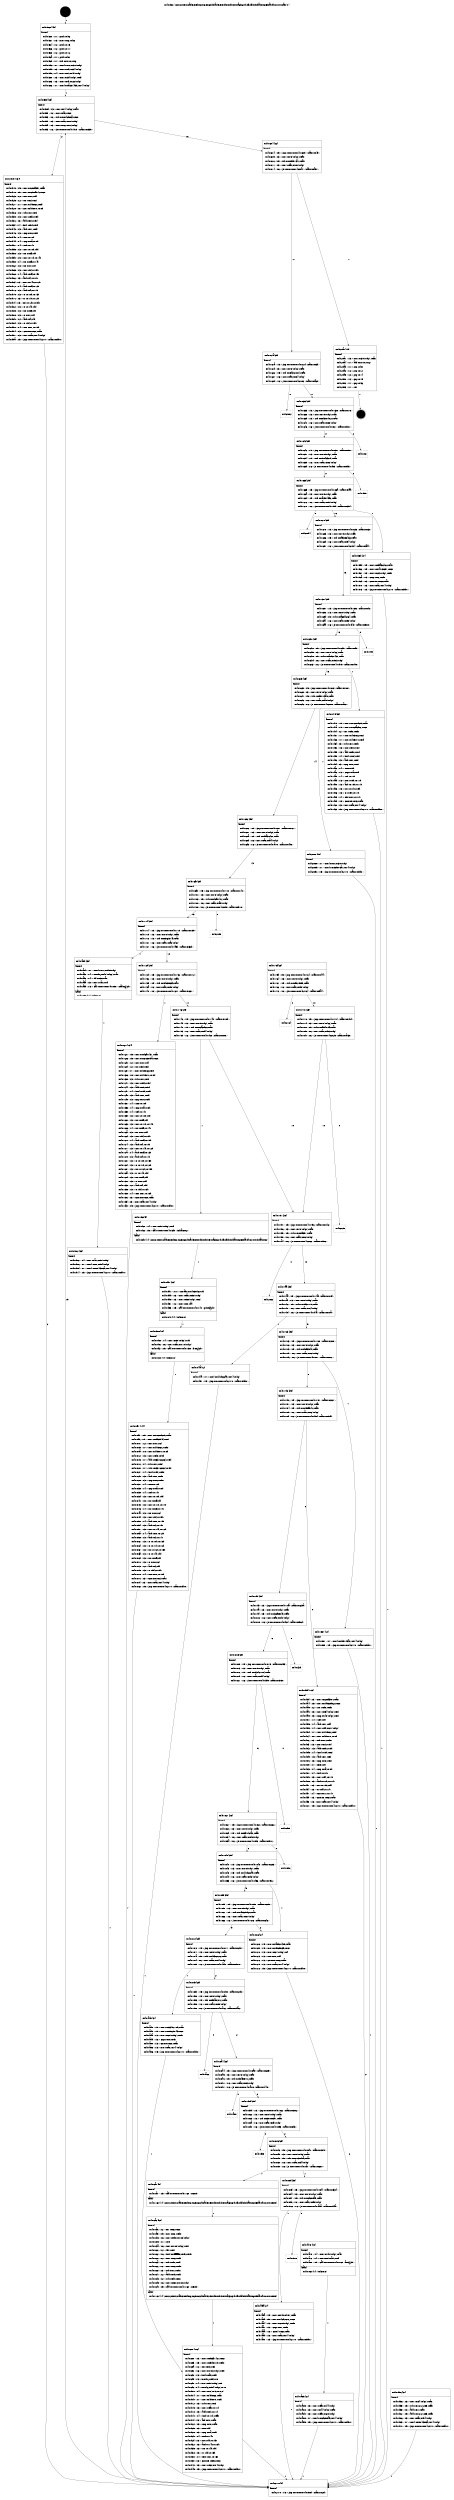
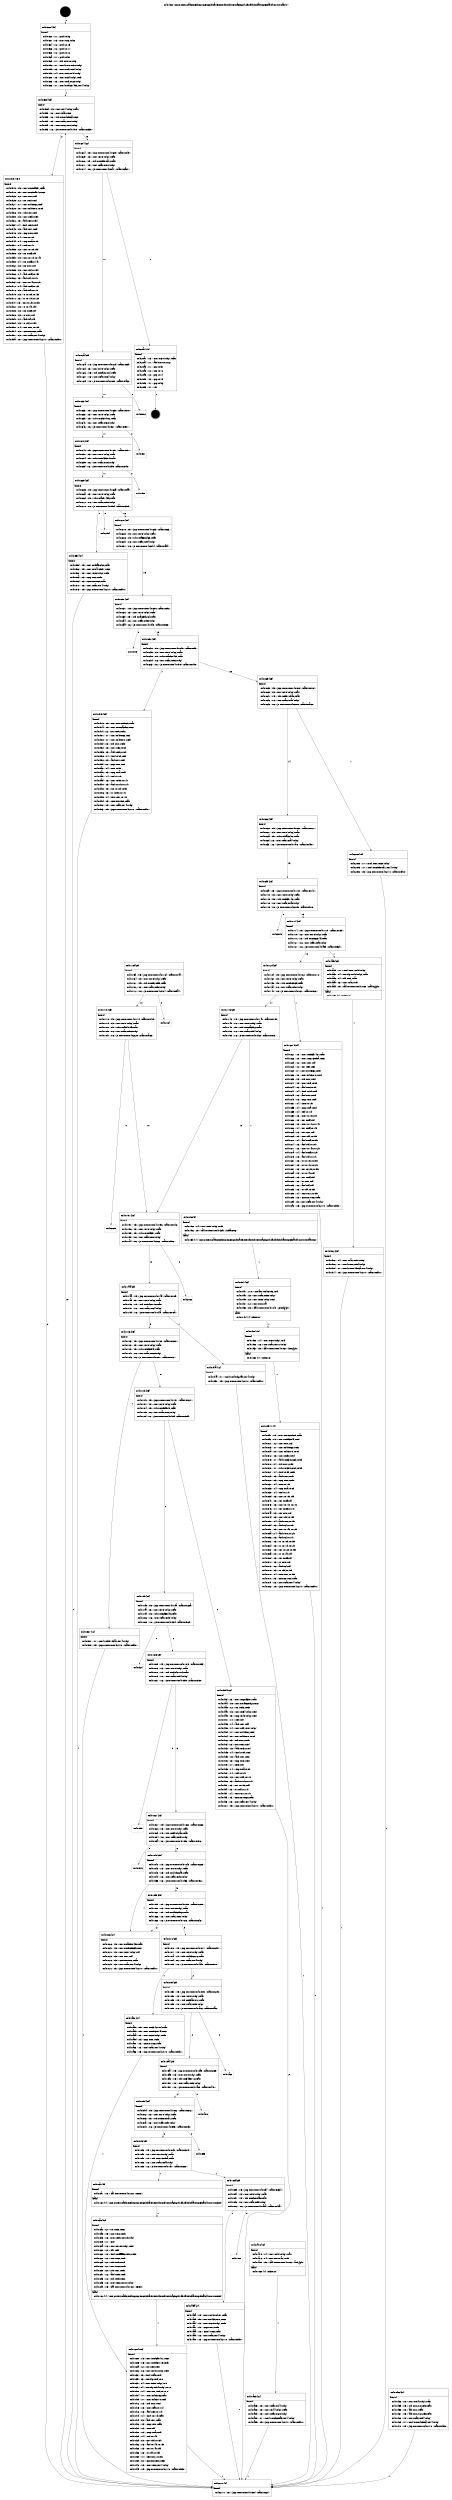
(358, 2232) -> none
